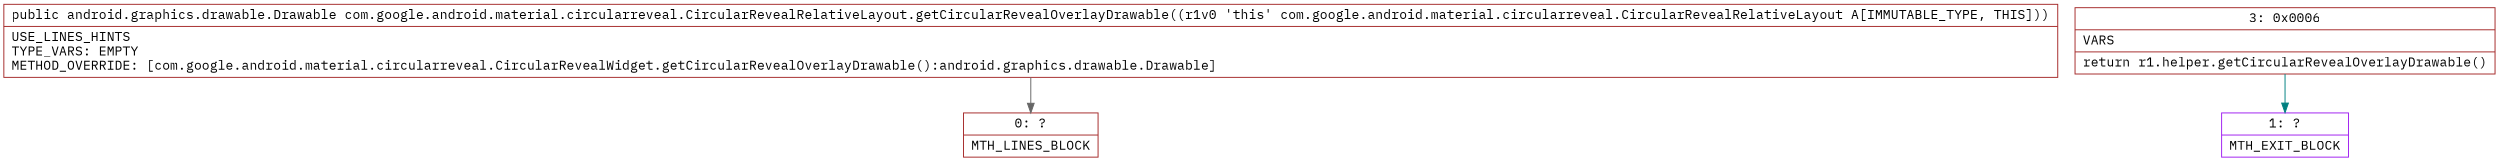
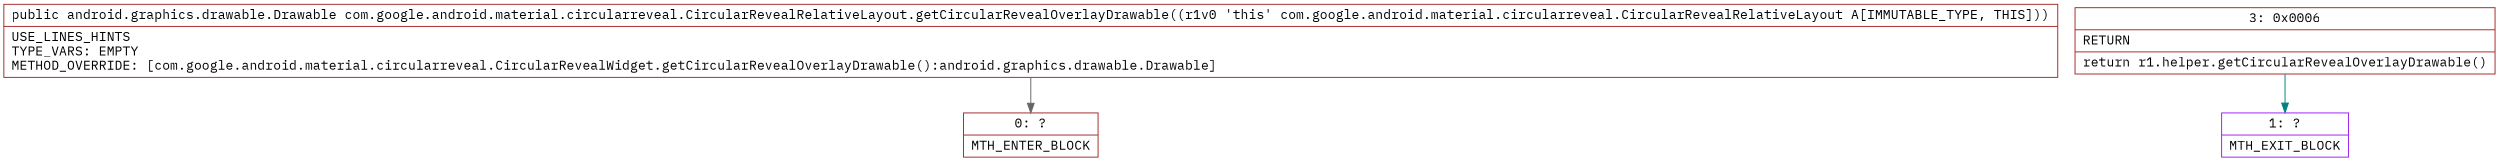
(2099, 40) -> (2107, 40)
(1031, 146) -> (1031, 146)
